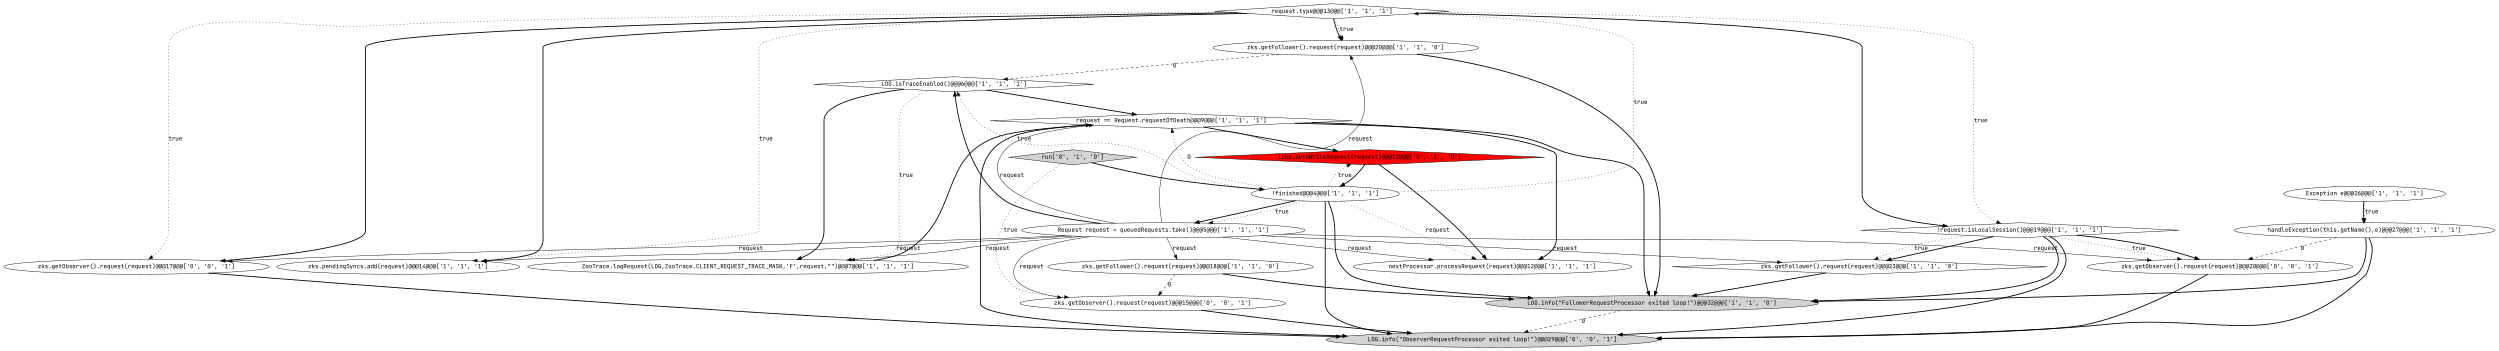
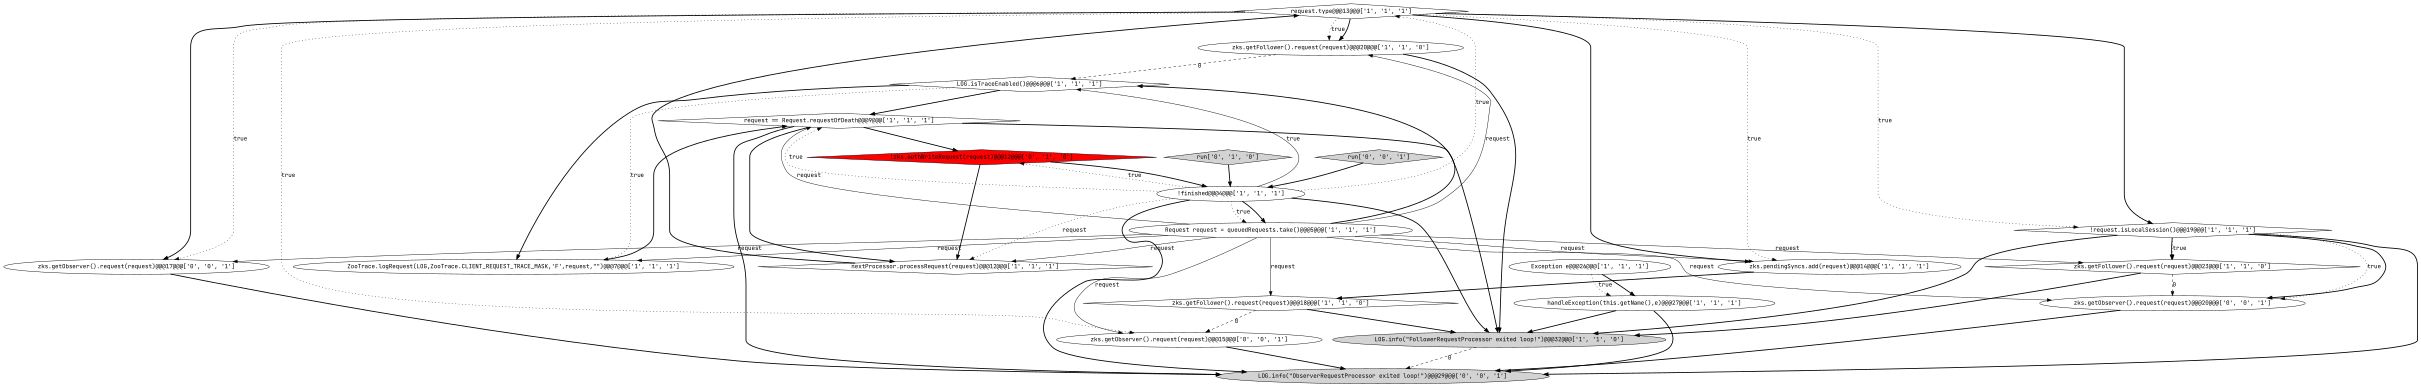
none -> (815, 67)
(1105, 144) -> (1222, 115)
(1189, 157) -> (796, 157)
none -> (1379, 157)
(999, 236) -> (281, 99)
(2294, 248) -> (2173, 283)
(1181, 267) -> (1271, 303)
(1493, 267) -> (955, 267)
none -> (1548, 285)
